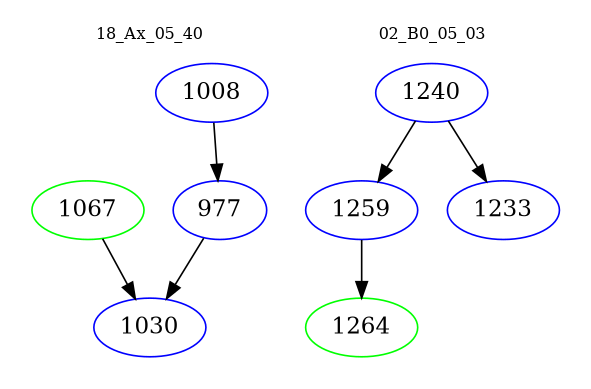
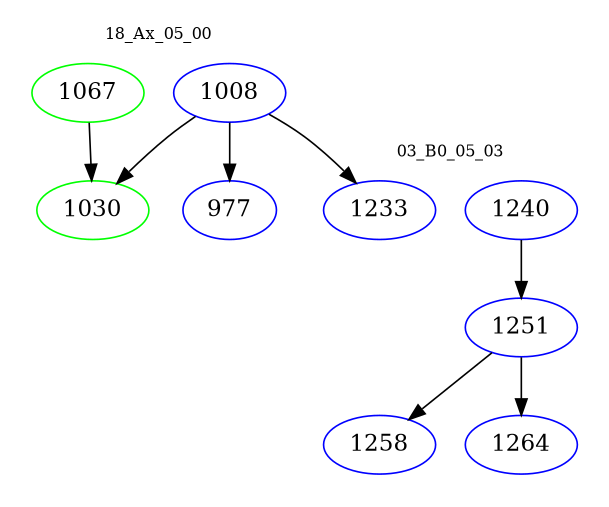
(150, 35) -> (159, 35)
(433, 35) -> (450, 152)
(463, 144) -> (321, 150)
(362, 210) -> (521, 327)
(189, 261) -> (161, 142)
(150, 327) -> (93, 210)
(362, 327) -> (521, 445)
none -> (380, 445)
